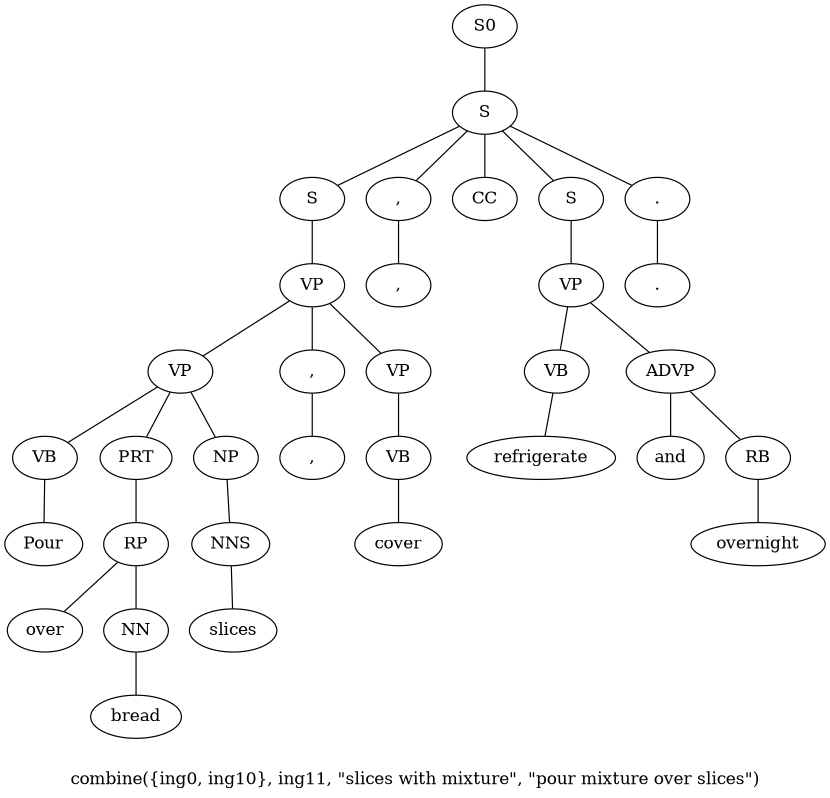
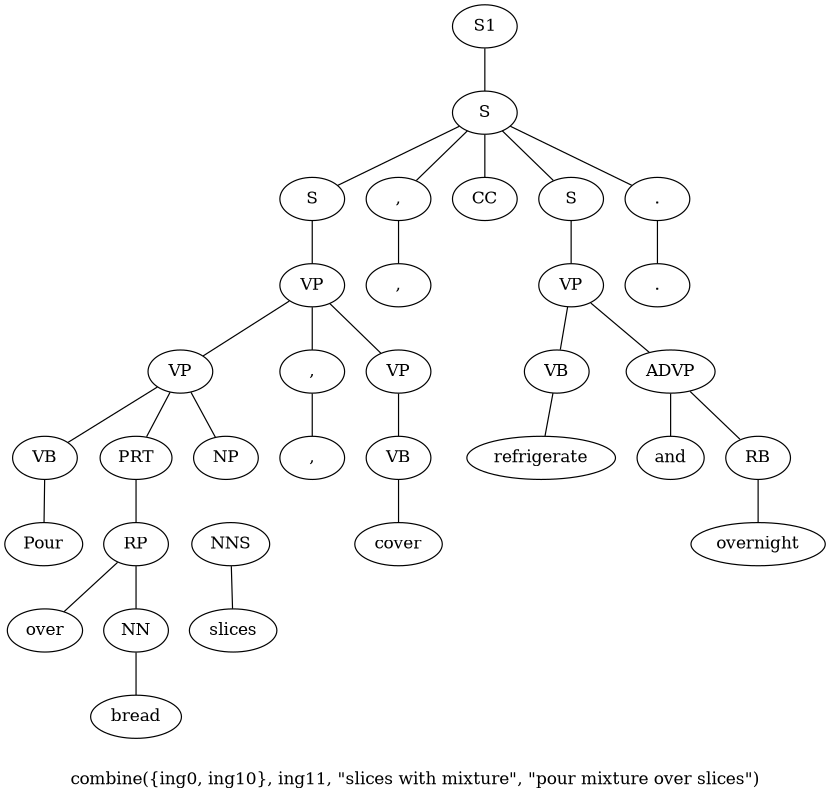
(485, 26) -> (485, 26)
(228, 501) -> none
